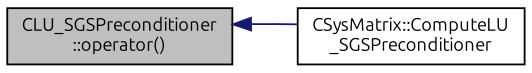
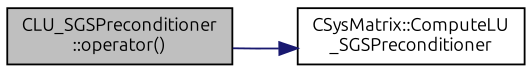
(274, 24) -> (256, 49)
